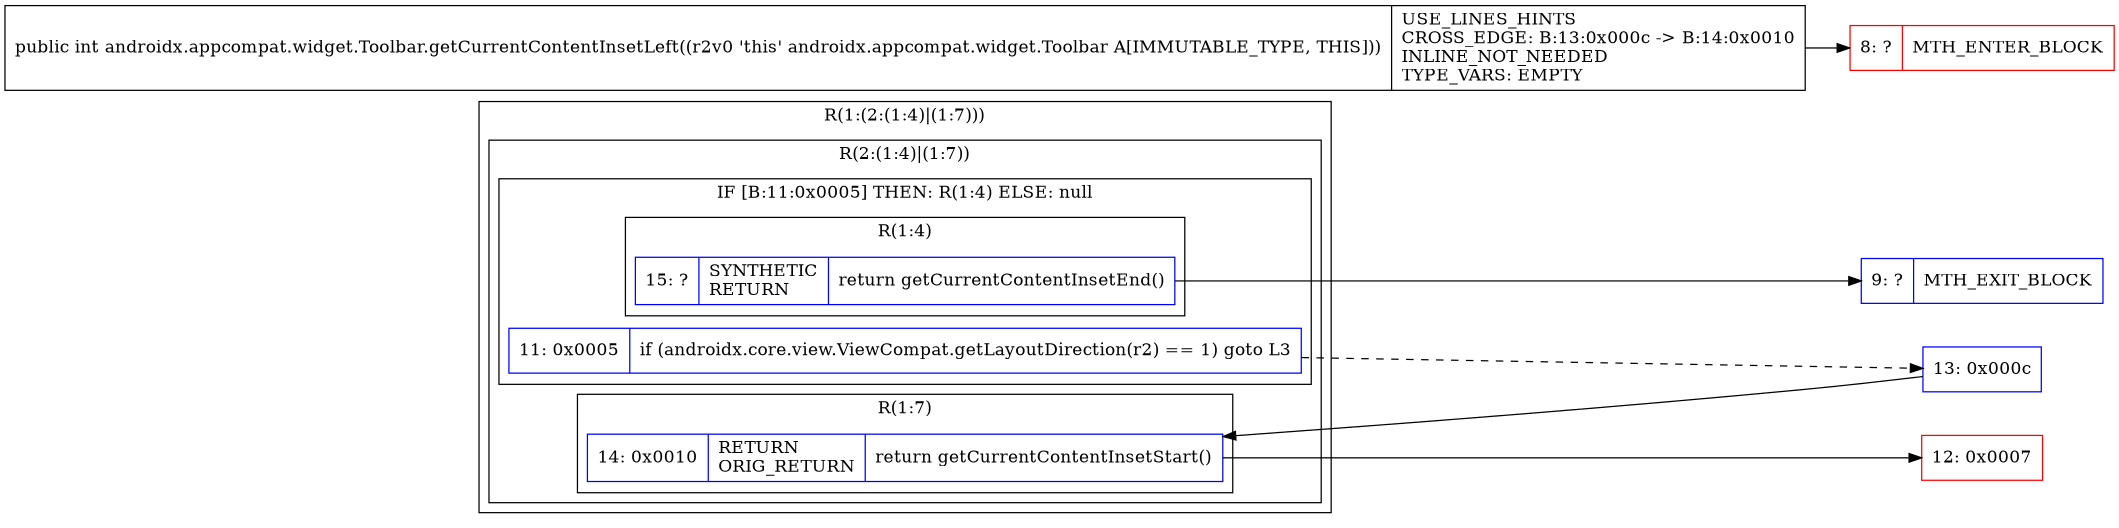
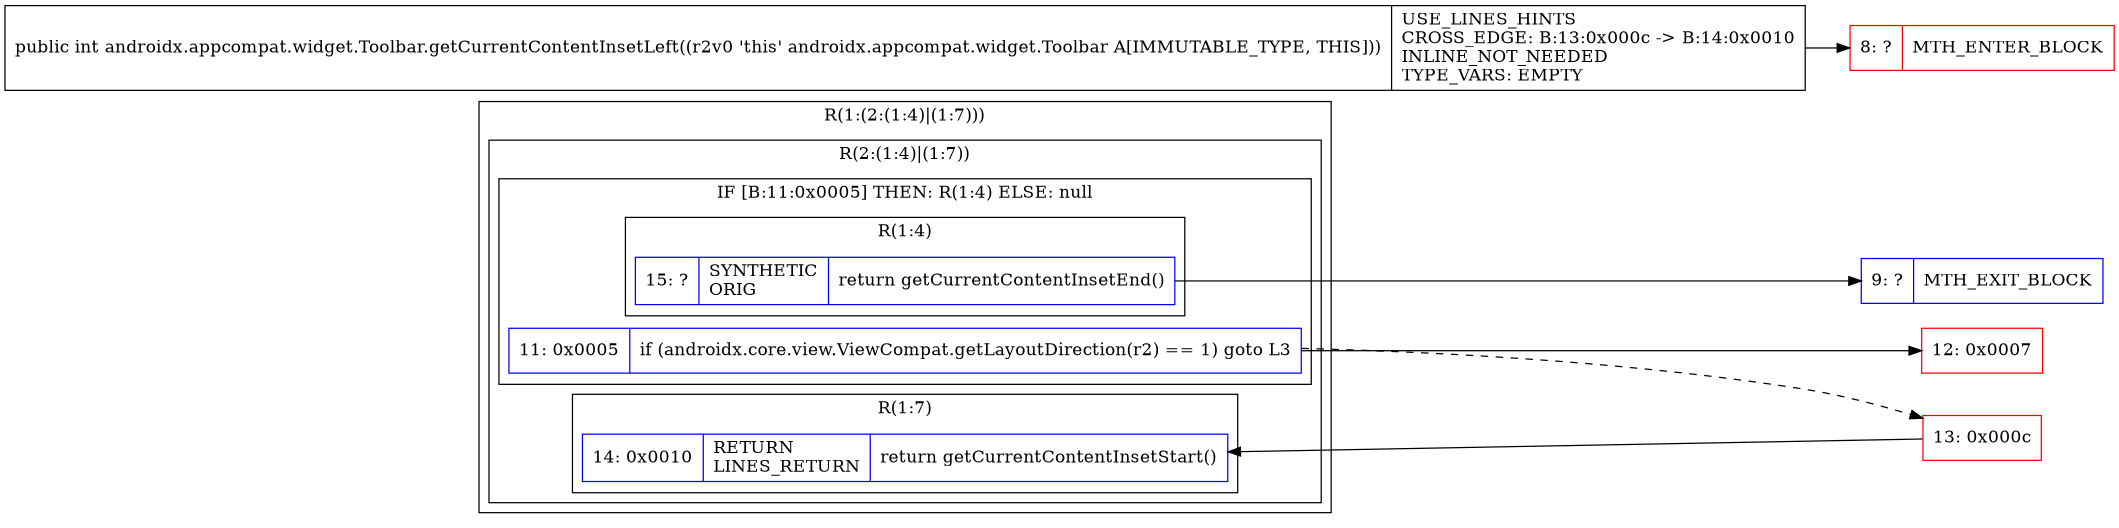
(749, 290) -> (733, 290)
(1982, 369) -> (1982, 438)
(1566, 458) -> (1605, 351)
(787, 467) -> (787, 467)
